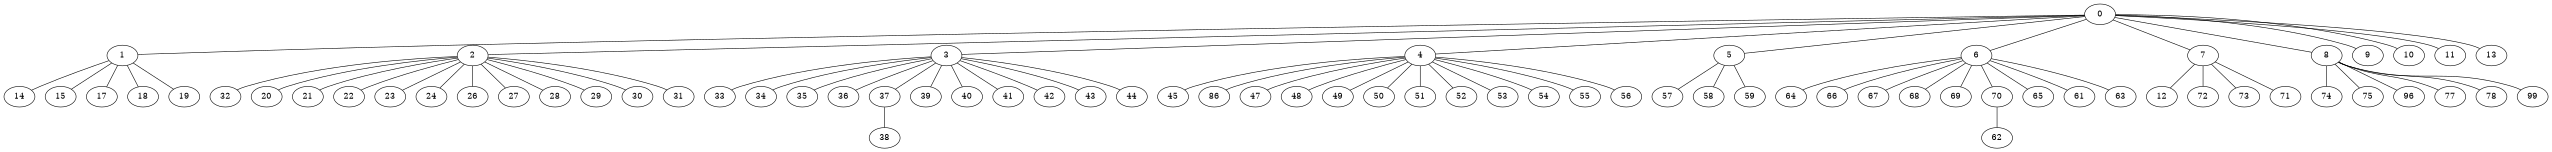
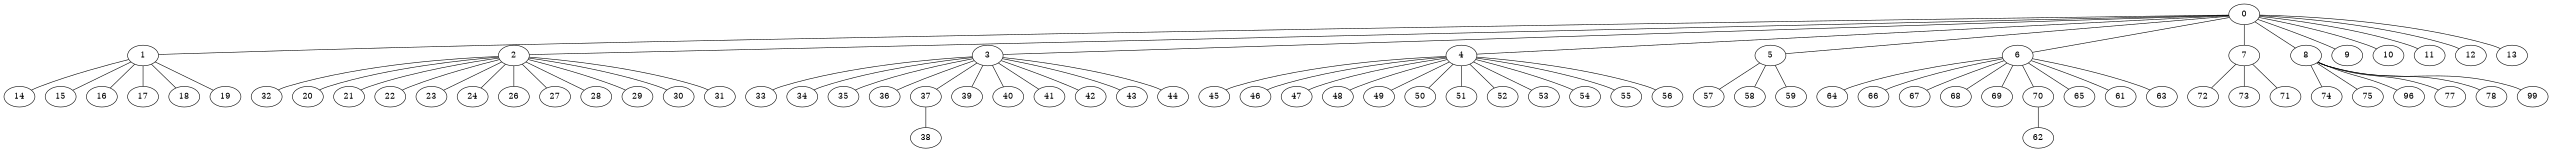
(2183, 76) -> (2361, 26)
none -> (102, 97)
(1214, 97) -> (1255, 97)
